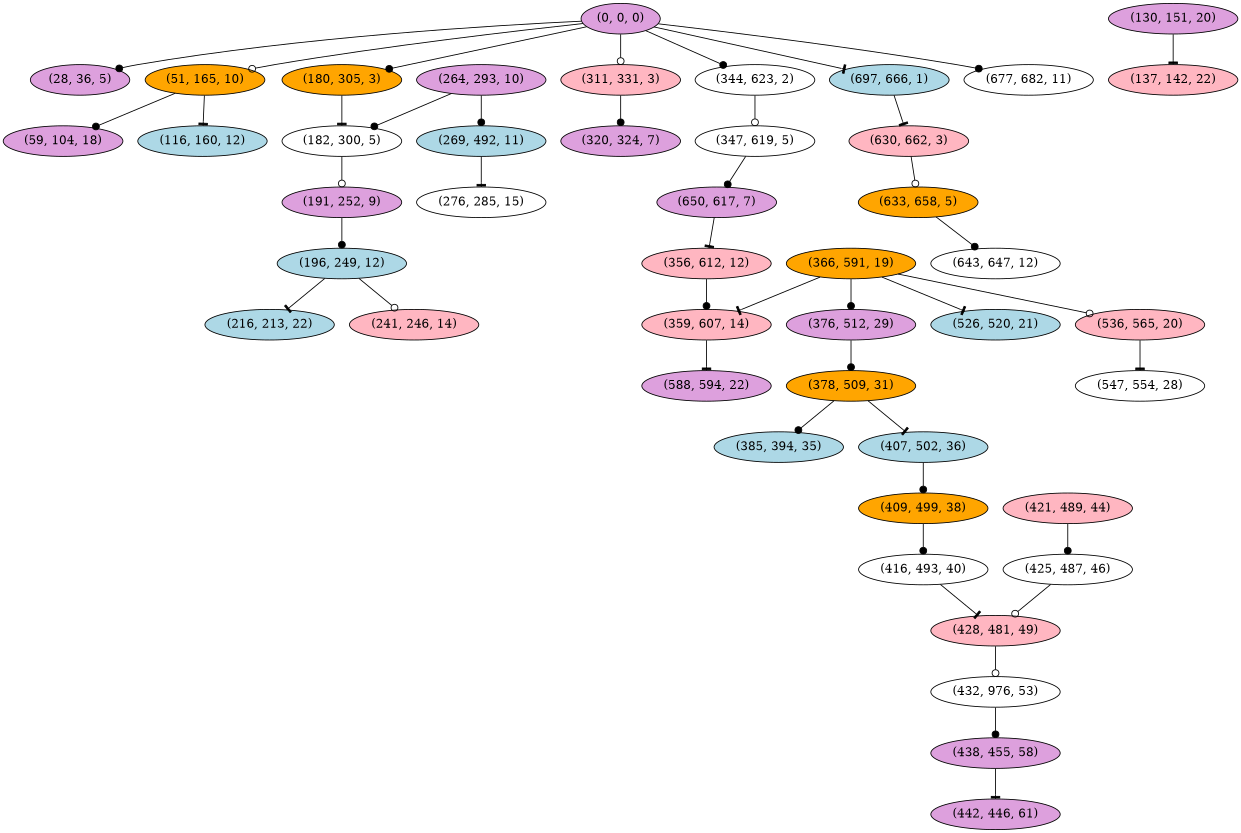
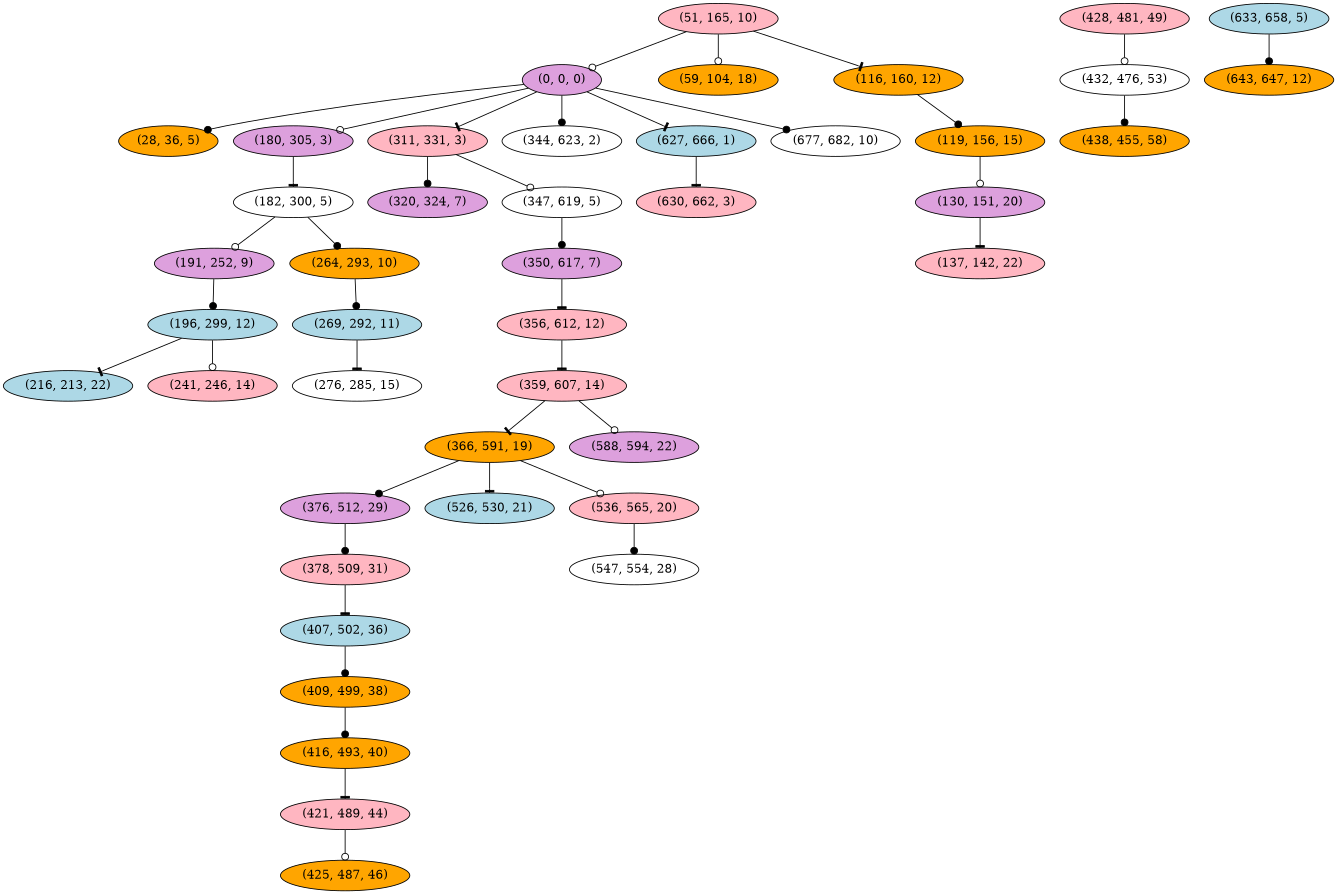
(419, 43) -> (641, 49)
(621, 46) -> (498, 109)
(490, 47) -> (436, 109)
(80, 80) -> (168, 141)
(205, 80) -> (718, 19)
(342, 80) -> (293, 141)
(481, 80) -> (354, 264)
(889, 80) -> (696, 141)
(1029, 80) -> (836, 141)
(755, 107) -> (492, 170)
(137, 109) -> (718, 46)
(414, 109) -> (321, 230)
(63, 141) -> (718, 80)
(202, 141) -> (898, 80)
(481, 141) -> (357, 325)
none -> (980, 141)
(913, 168) -> none
(717, 202) -> (562, 264)
(918, 202) -> (1269, 19)
(342, 264) -> (213, 325)
(996, 264) -> (1269, 80)
(707, 291) -> (562, 353)
(781, 293) -> (527, 415)
(996, 325) -> (490, 508)
(707, 353) -> (595, 414)
(1140, 353) -> (634, 536)
(851, 386) -> (345, 570)
(779, 447) -> none
(1068, 536) -> (345, 842)
(923, 570) -> (345, 753)
(1068, 570) -> (345, 876)
(1034, 598) -> none
(958, 599) -> (345, 782)
(996, 692) -> (1125, 80)
(996, 753) -> (1125, 141)
(996, 814) -> none
